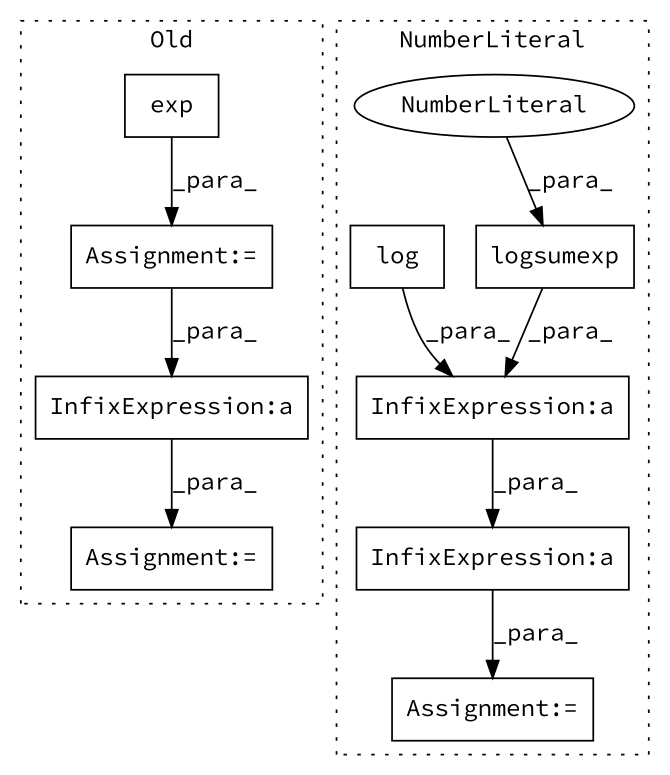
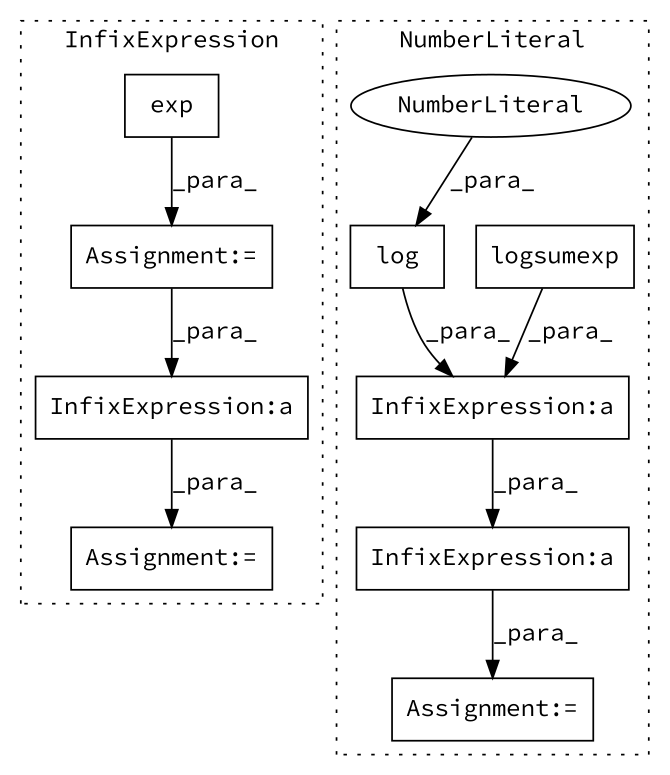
(172, 41) -> (172, 41)
(521, 173) -> (449, 174)
